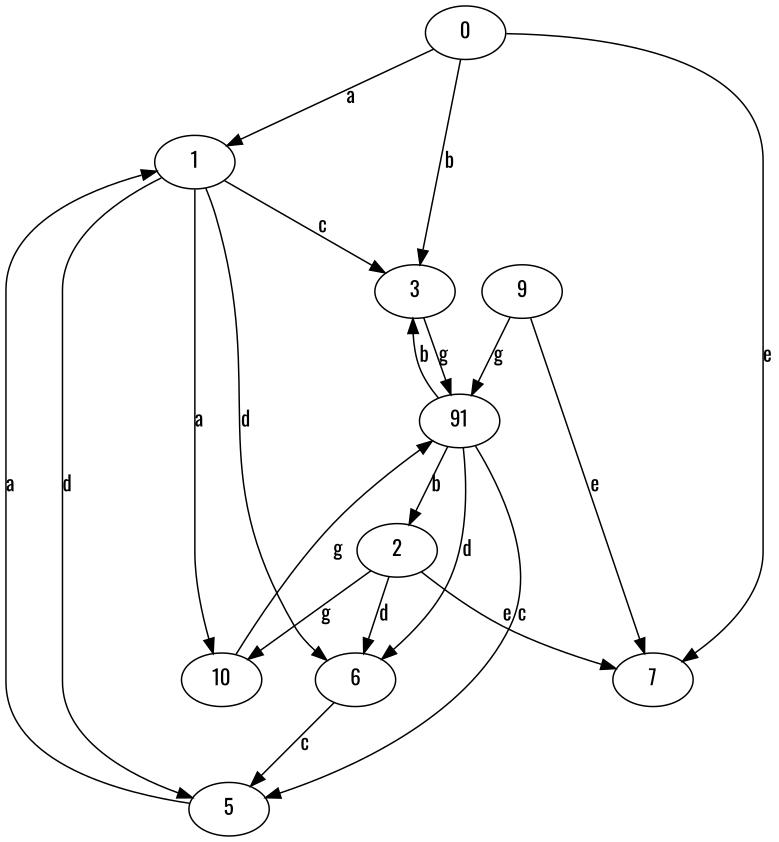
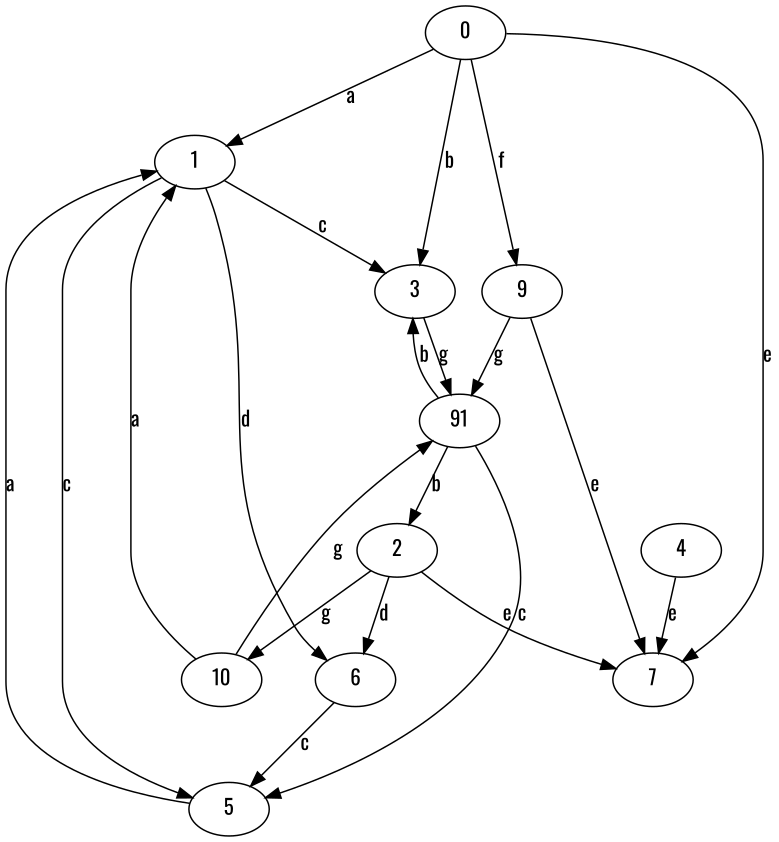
none -> (492, 155)
(195, 415) -> (131, 435)
(68, 486) -> (68, 486)
none -> (681, 550)
(457, 559) -> none
